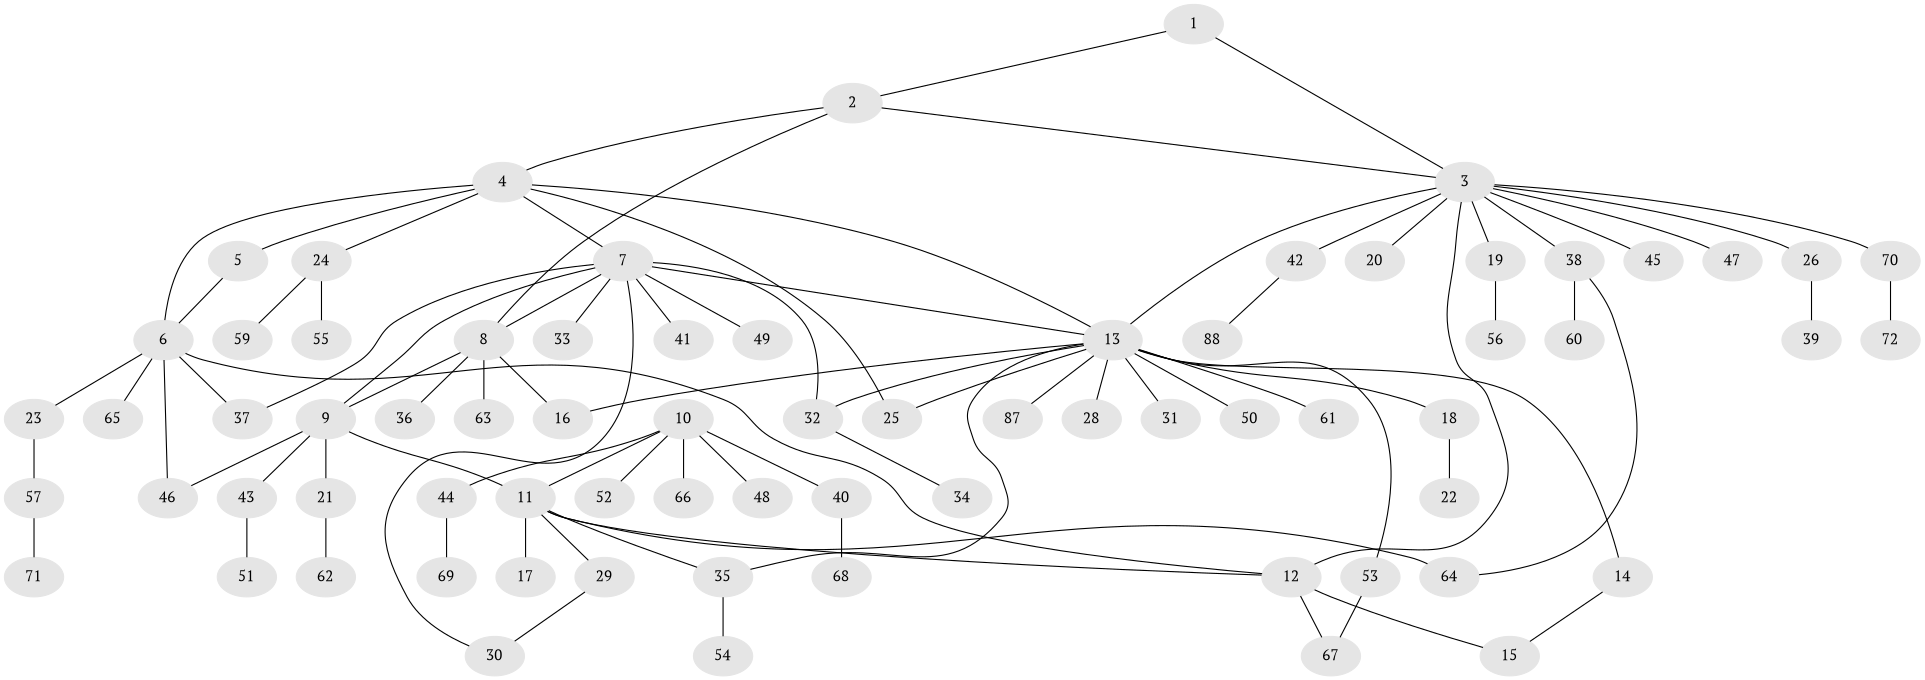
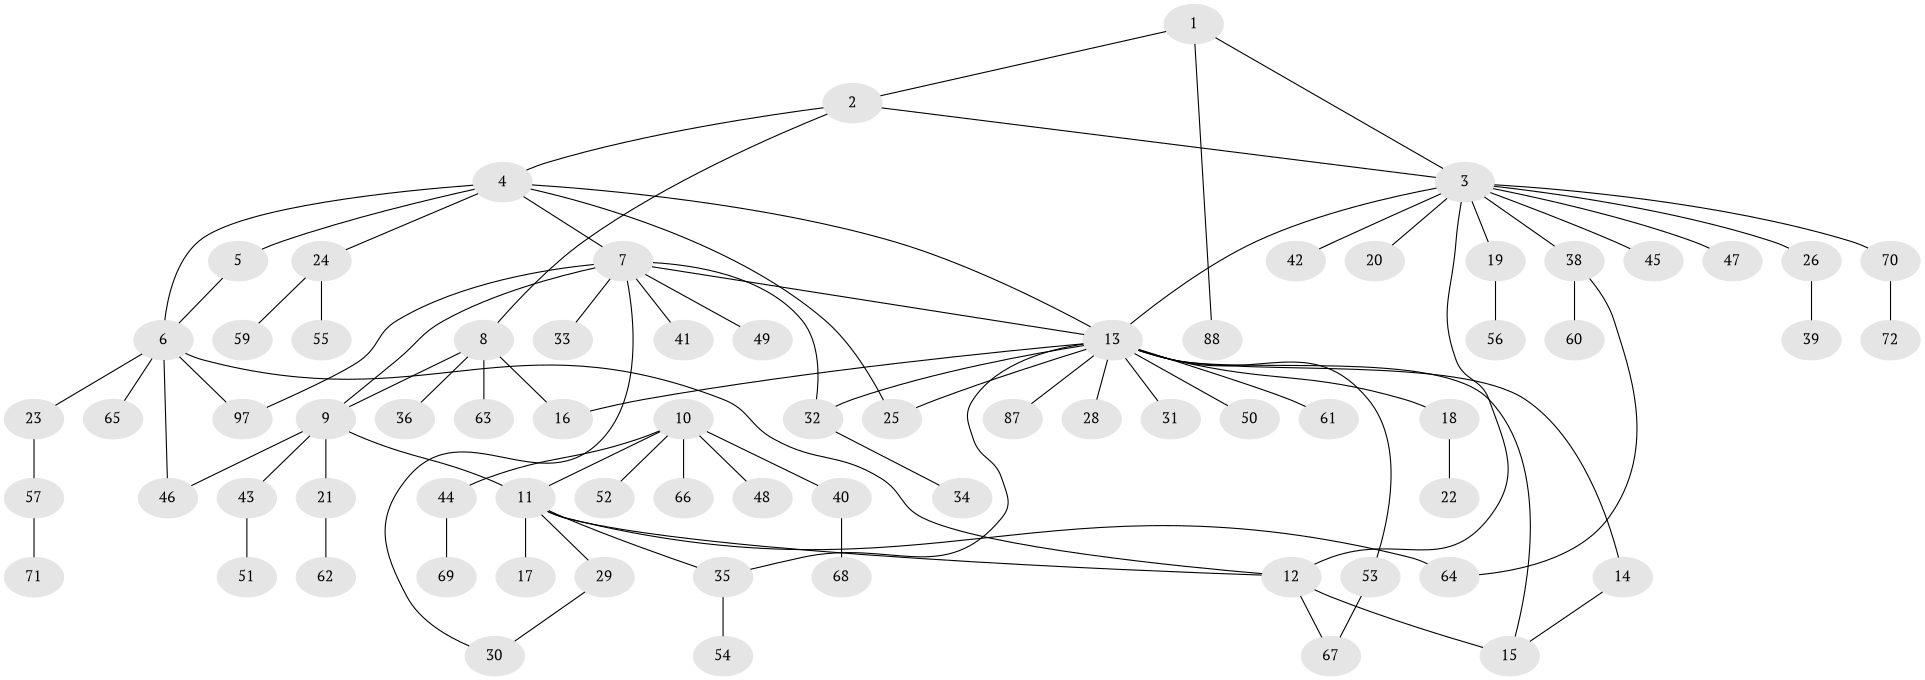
(554, 301) -> none
(1254, 301) -> (1203, 182)
(242, 419) -> (242, 419)
none -> (1510, 429)
